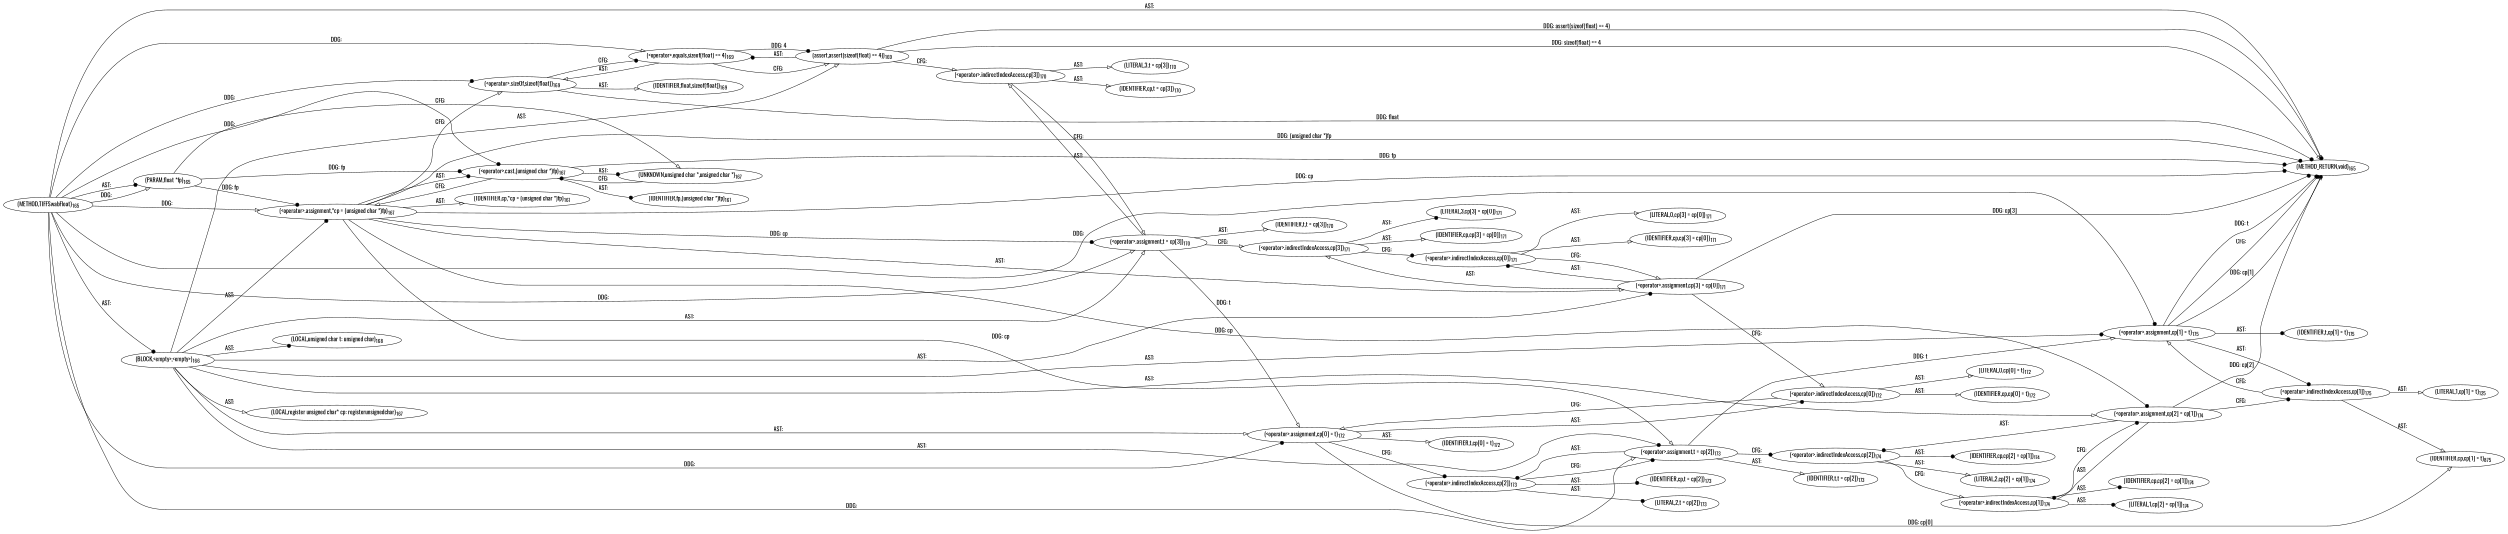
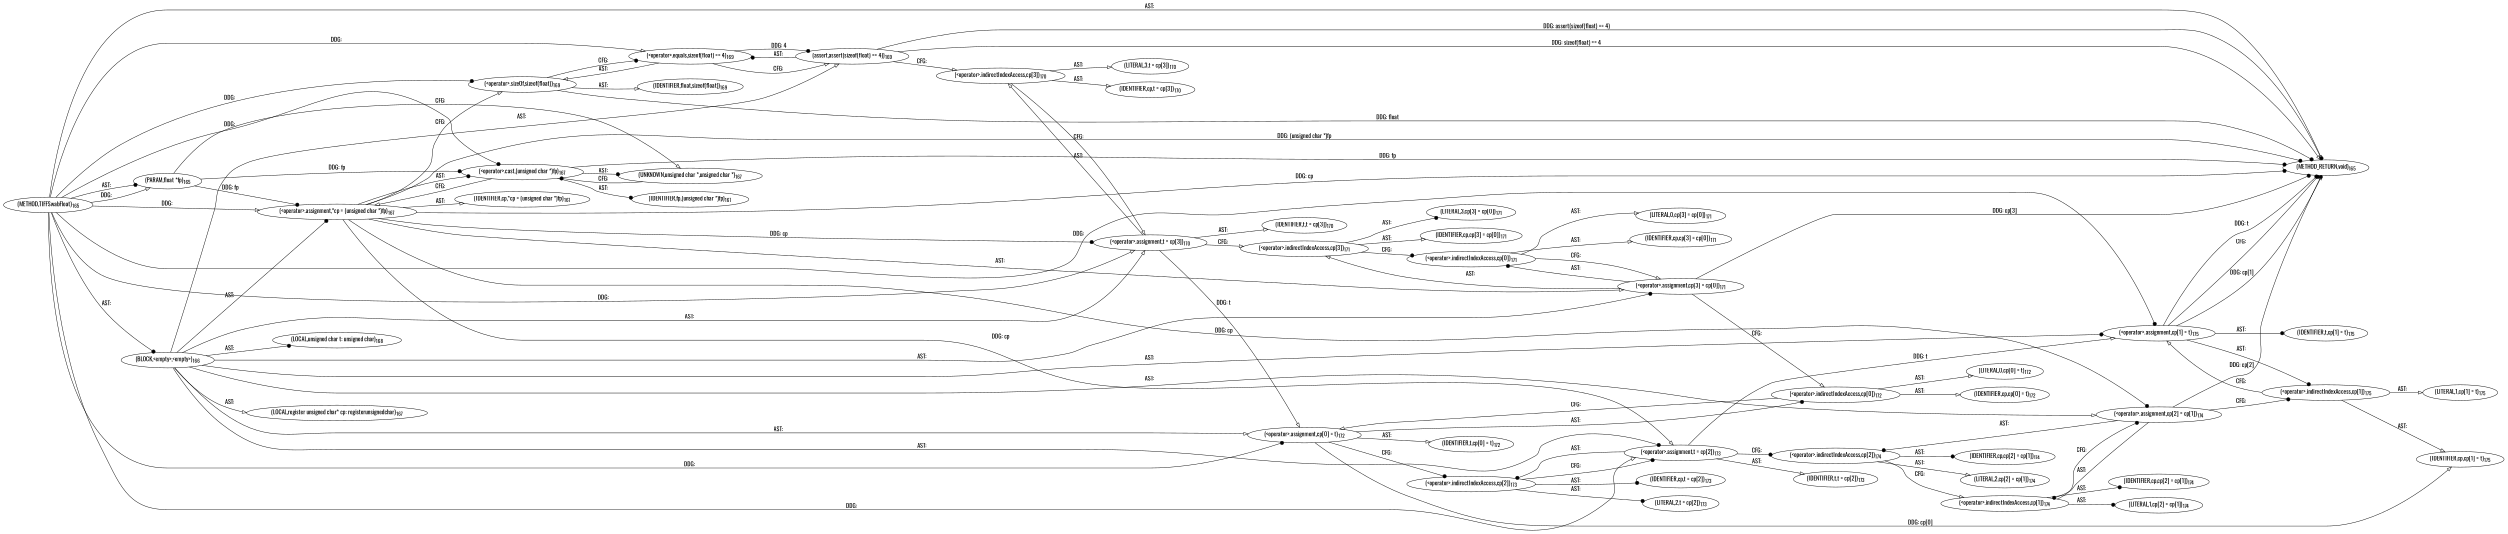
(2483, 392) -> (2482, 392)
(2488, 459) -> (2487, 459)
